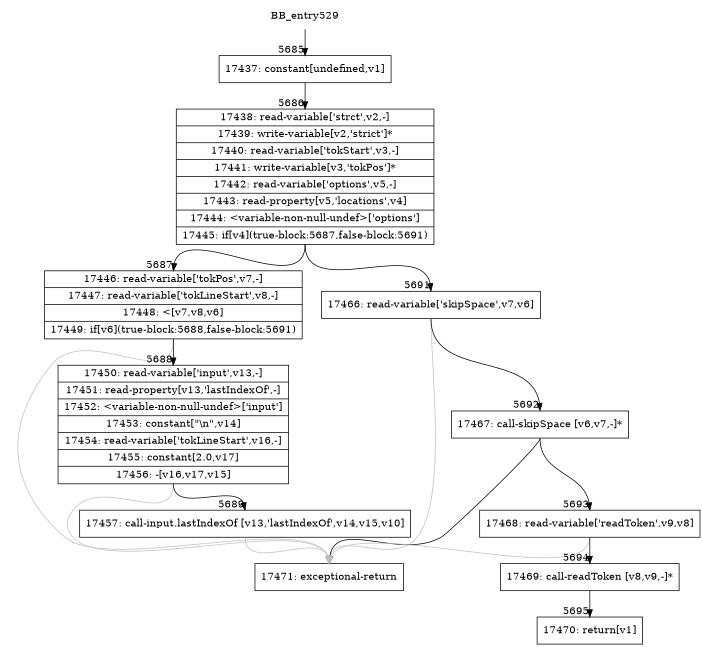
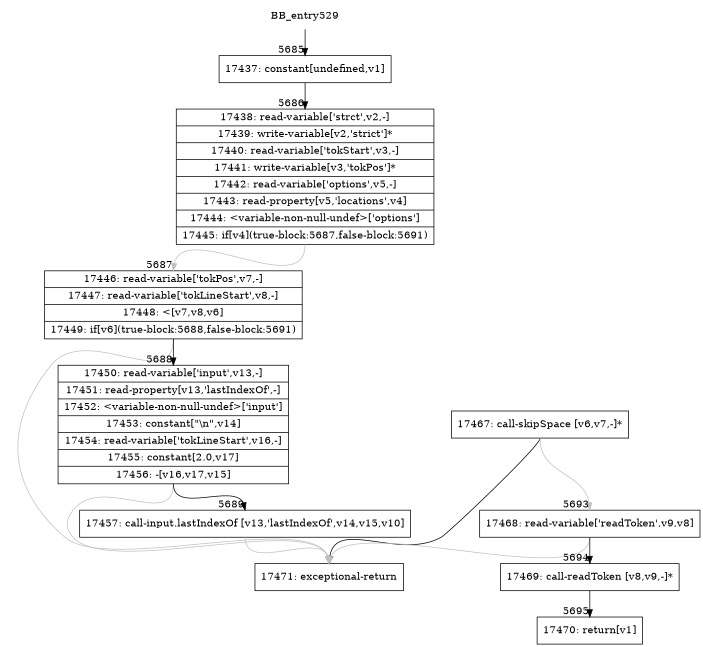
(243, 259) -> (243, 259)
(431, 305) -> none
(562, 472) -> (562, 472)
